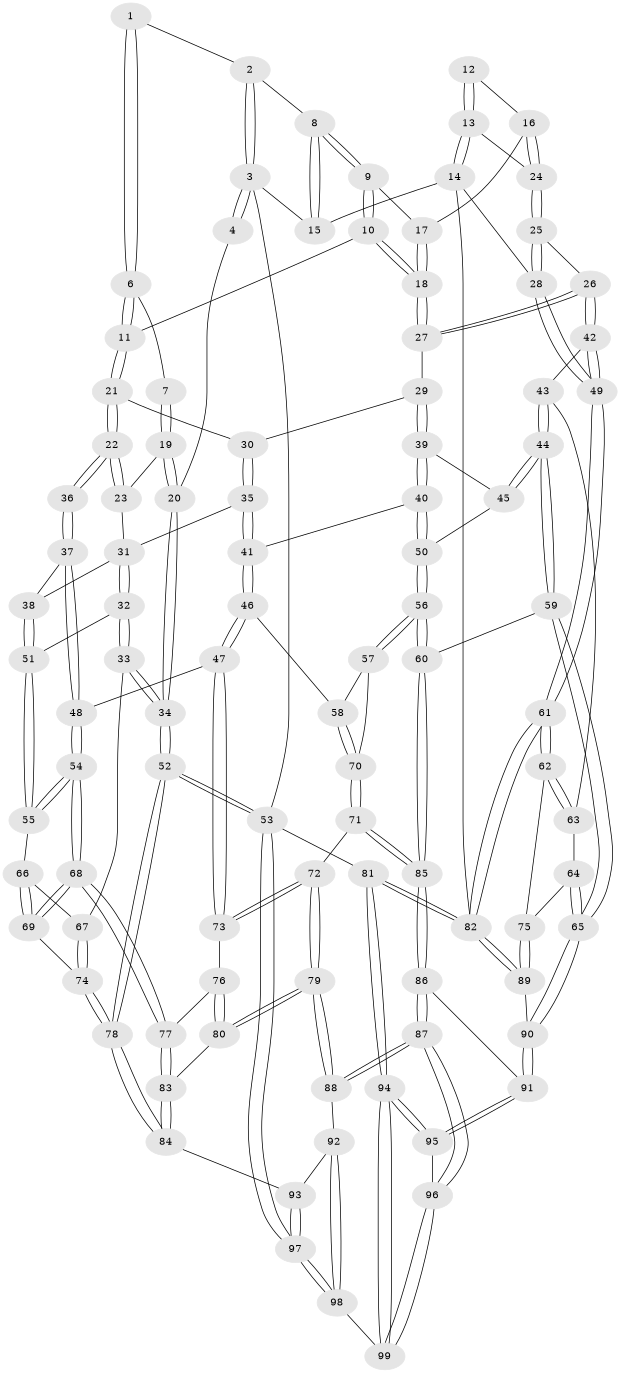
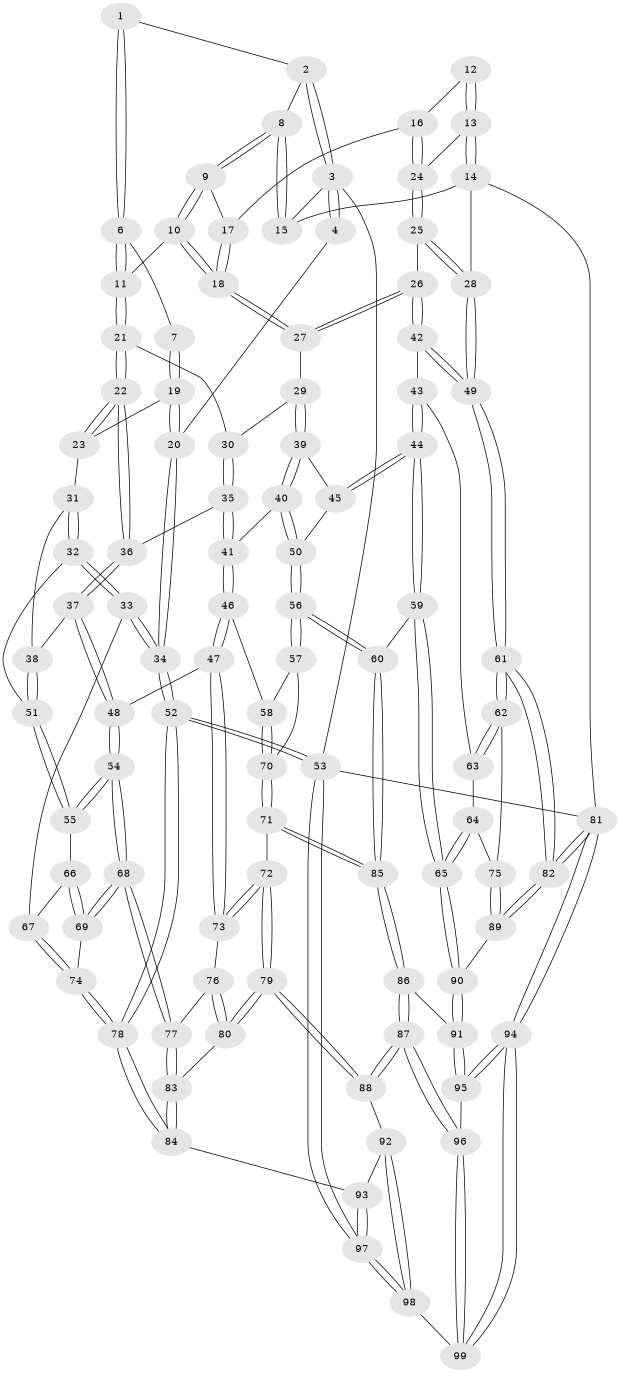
(186, 526) -> (179, 525)
(463, 552) -> (590, 470)
